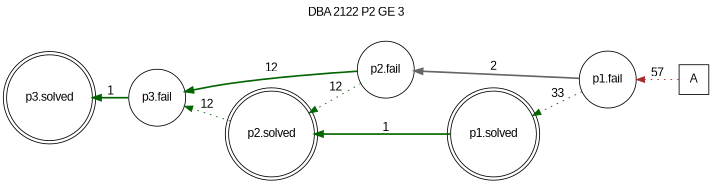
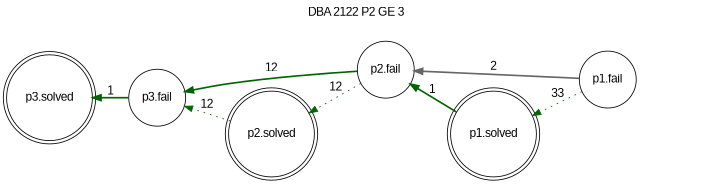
(694, 80) -> none
(387, 134) -> (437, 100)
